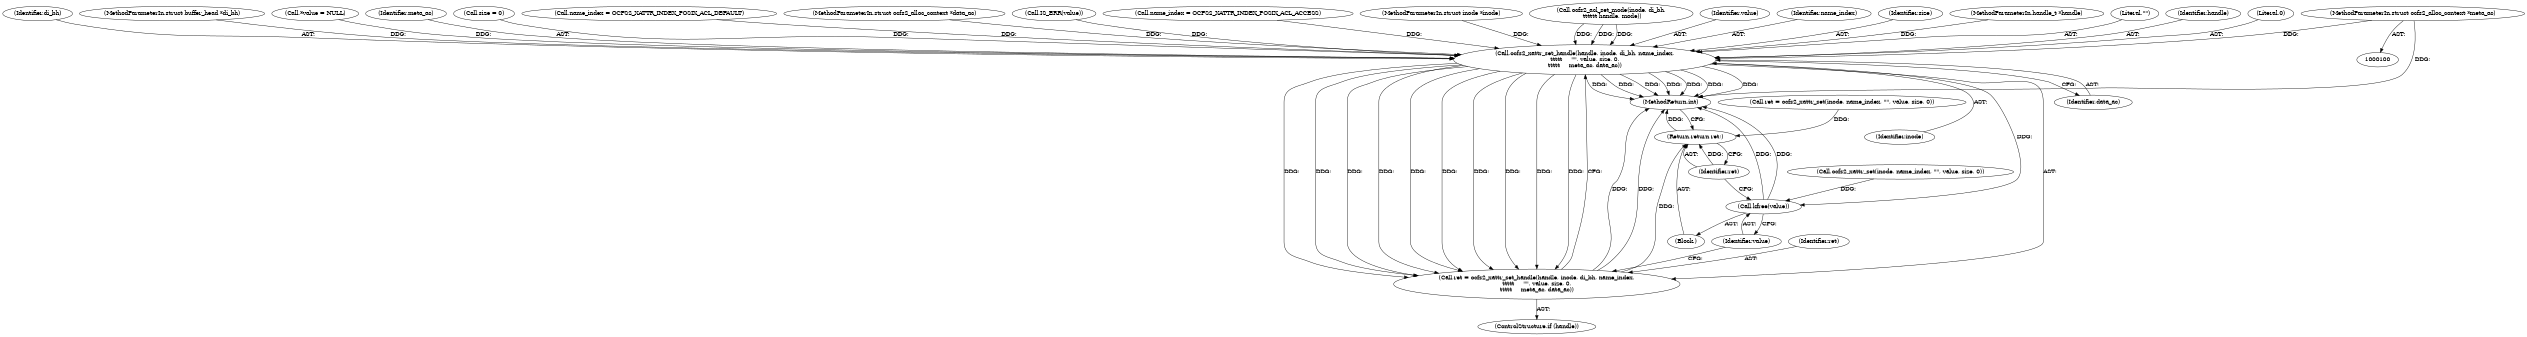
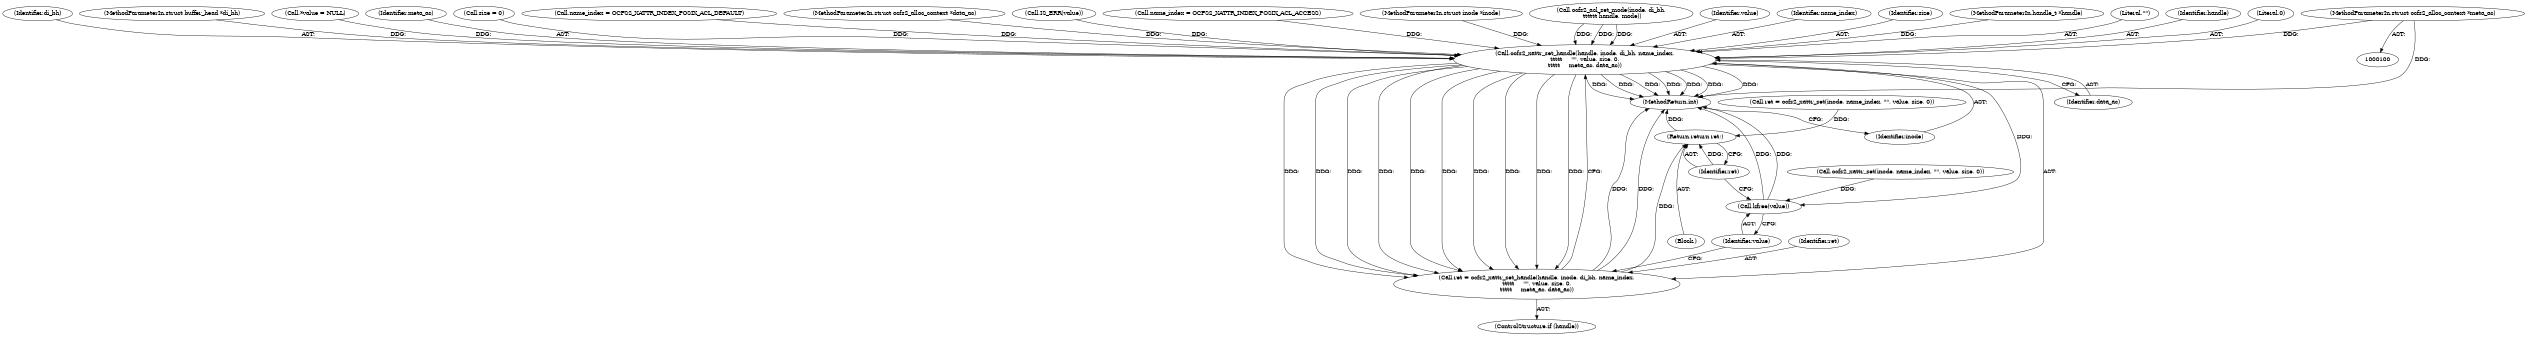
(1687, 117) -> (1783, 115)
(1722, 222) -> none
